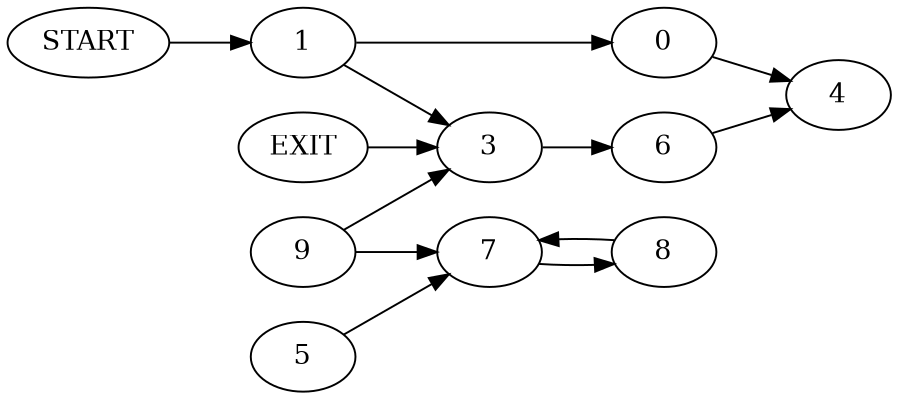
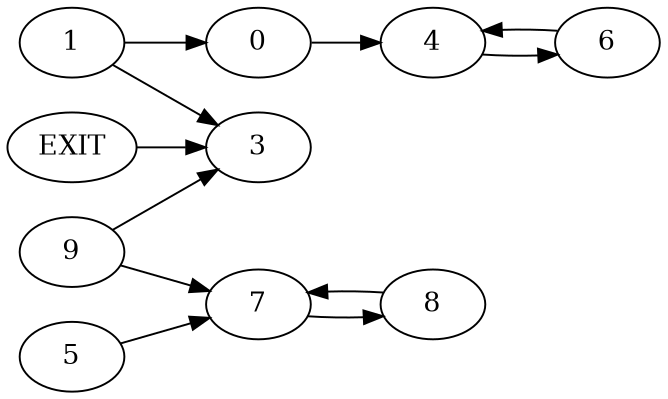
(88, 43) -> none
(567, 147) -> (510, 56)
